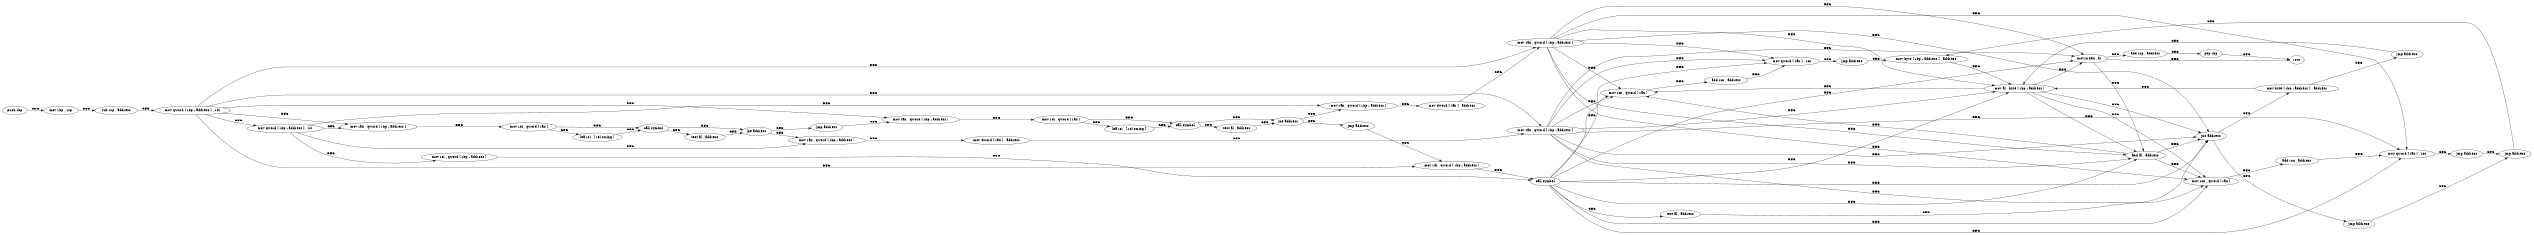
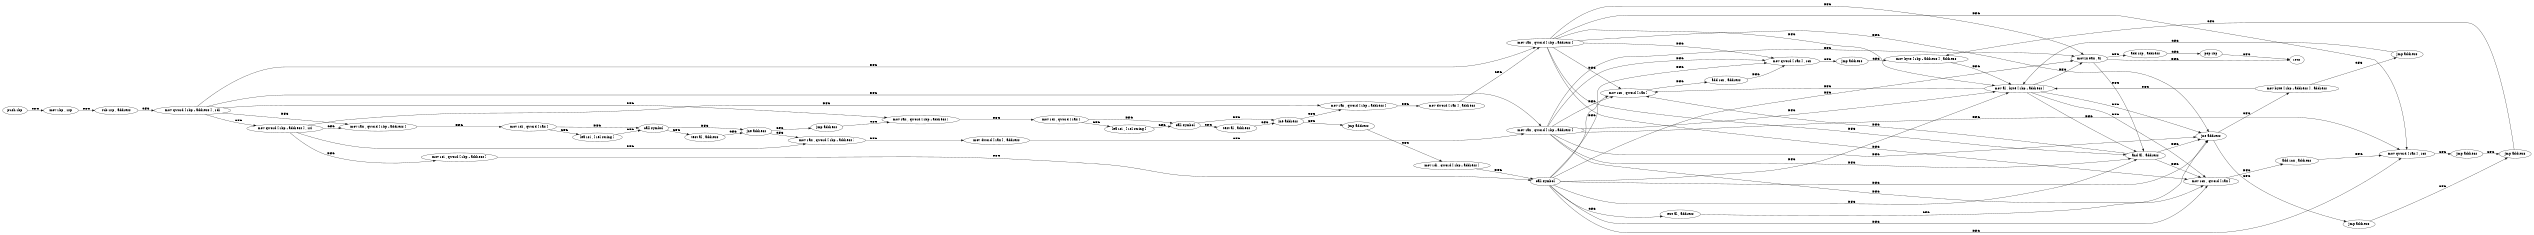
(796, 167) -> none
